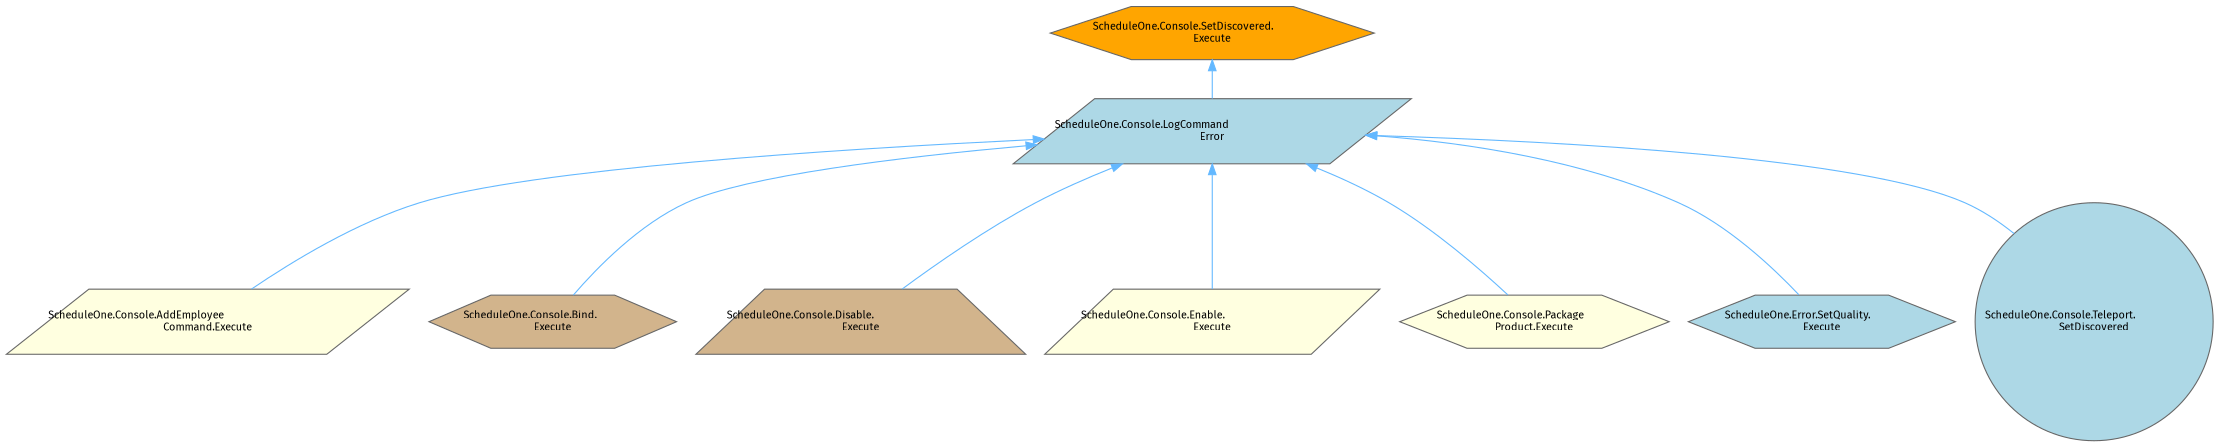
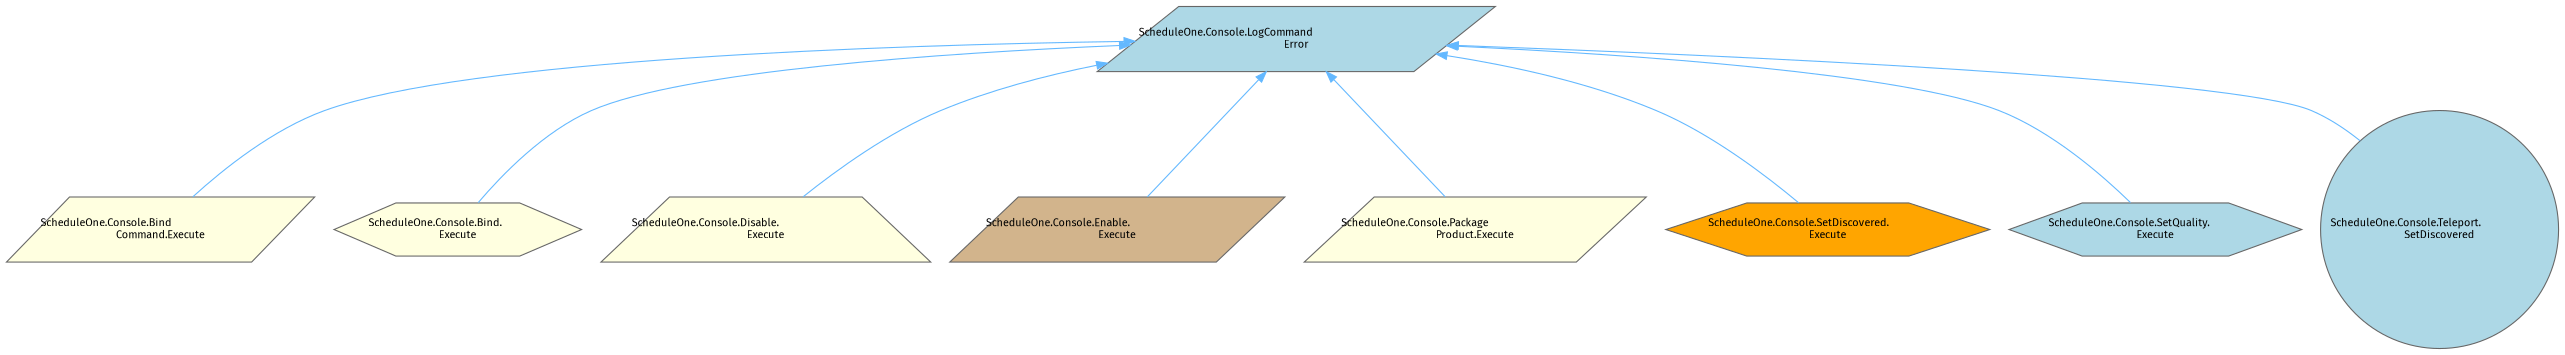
(1212, 85) -> (1635, 102)
(208, 322) -> (161, 230)
(553, 322) -> (458, 230)
(861, 322) -> (766, 230)
(1212, 322) -> (1117, 230)
(1534, 322) -> (1475, 230)
(1822, 322) -> (2155, 230)
